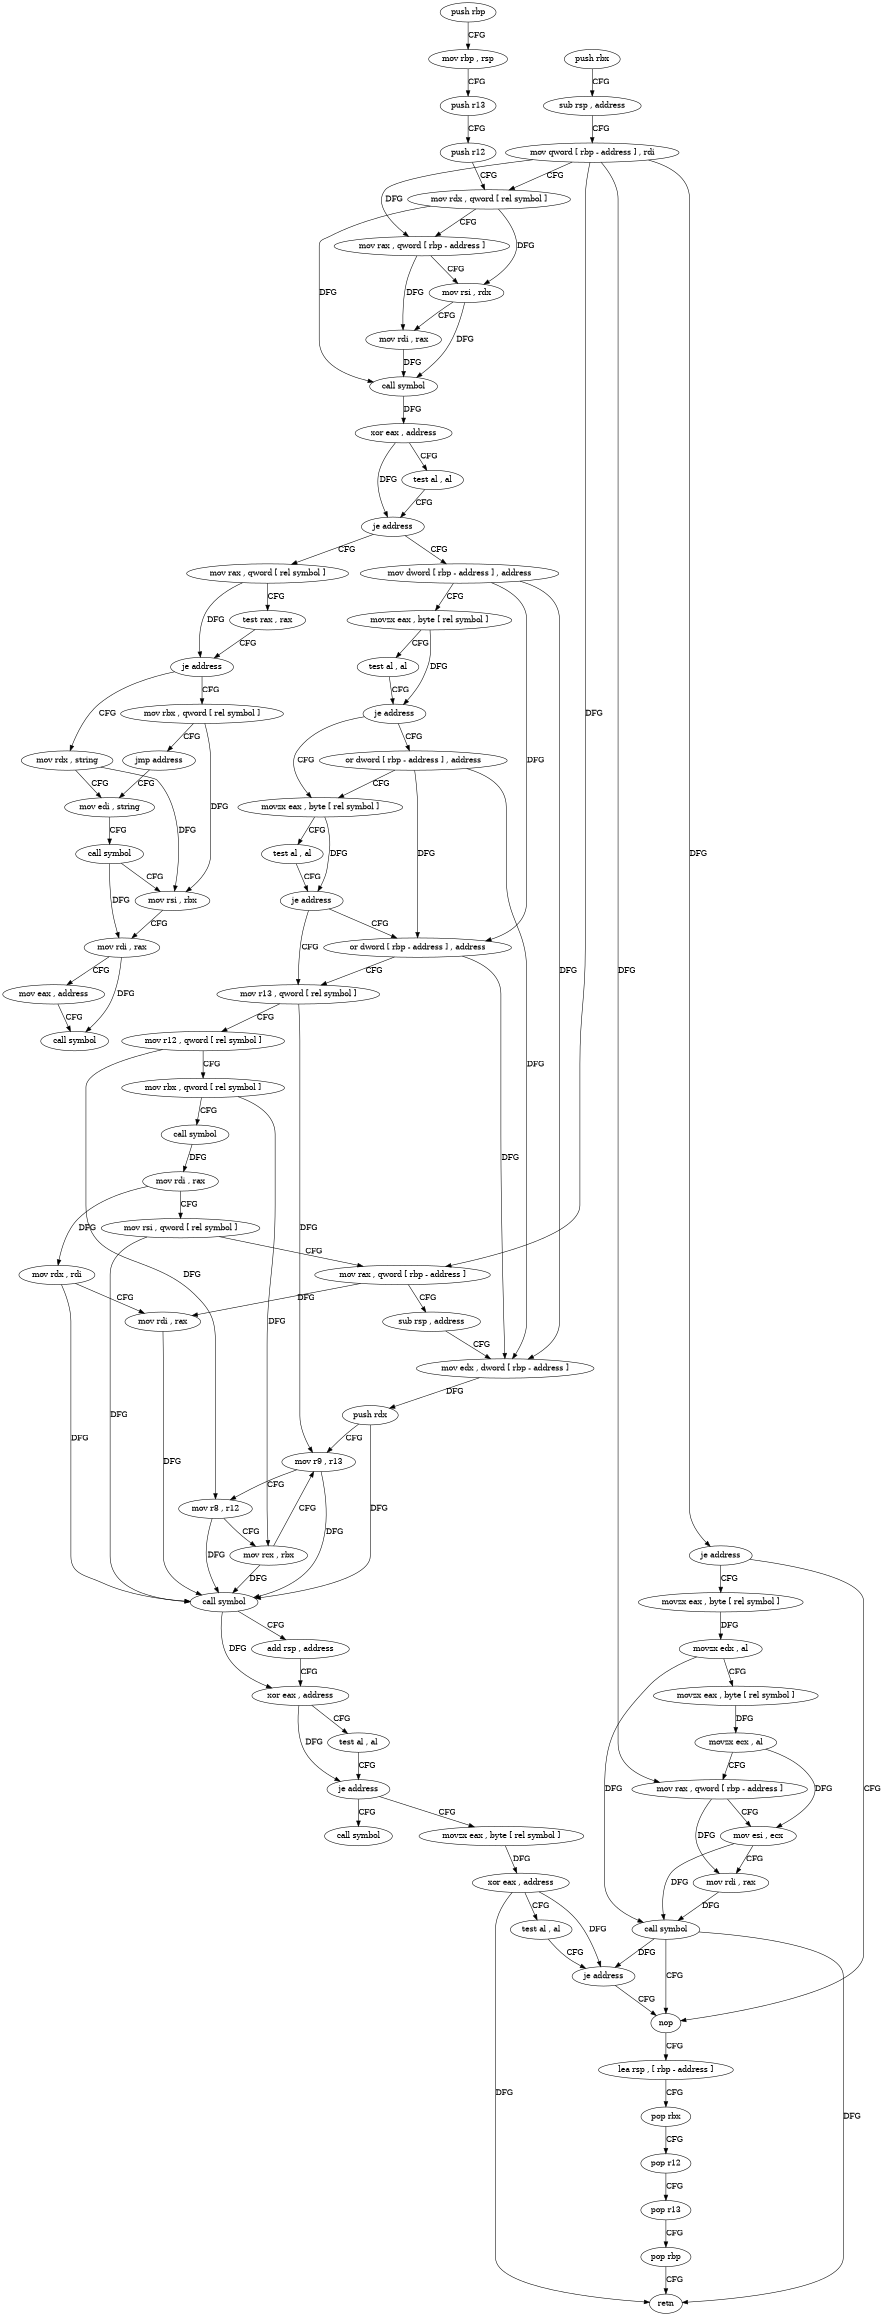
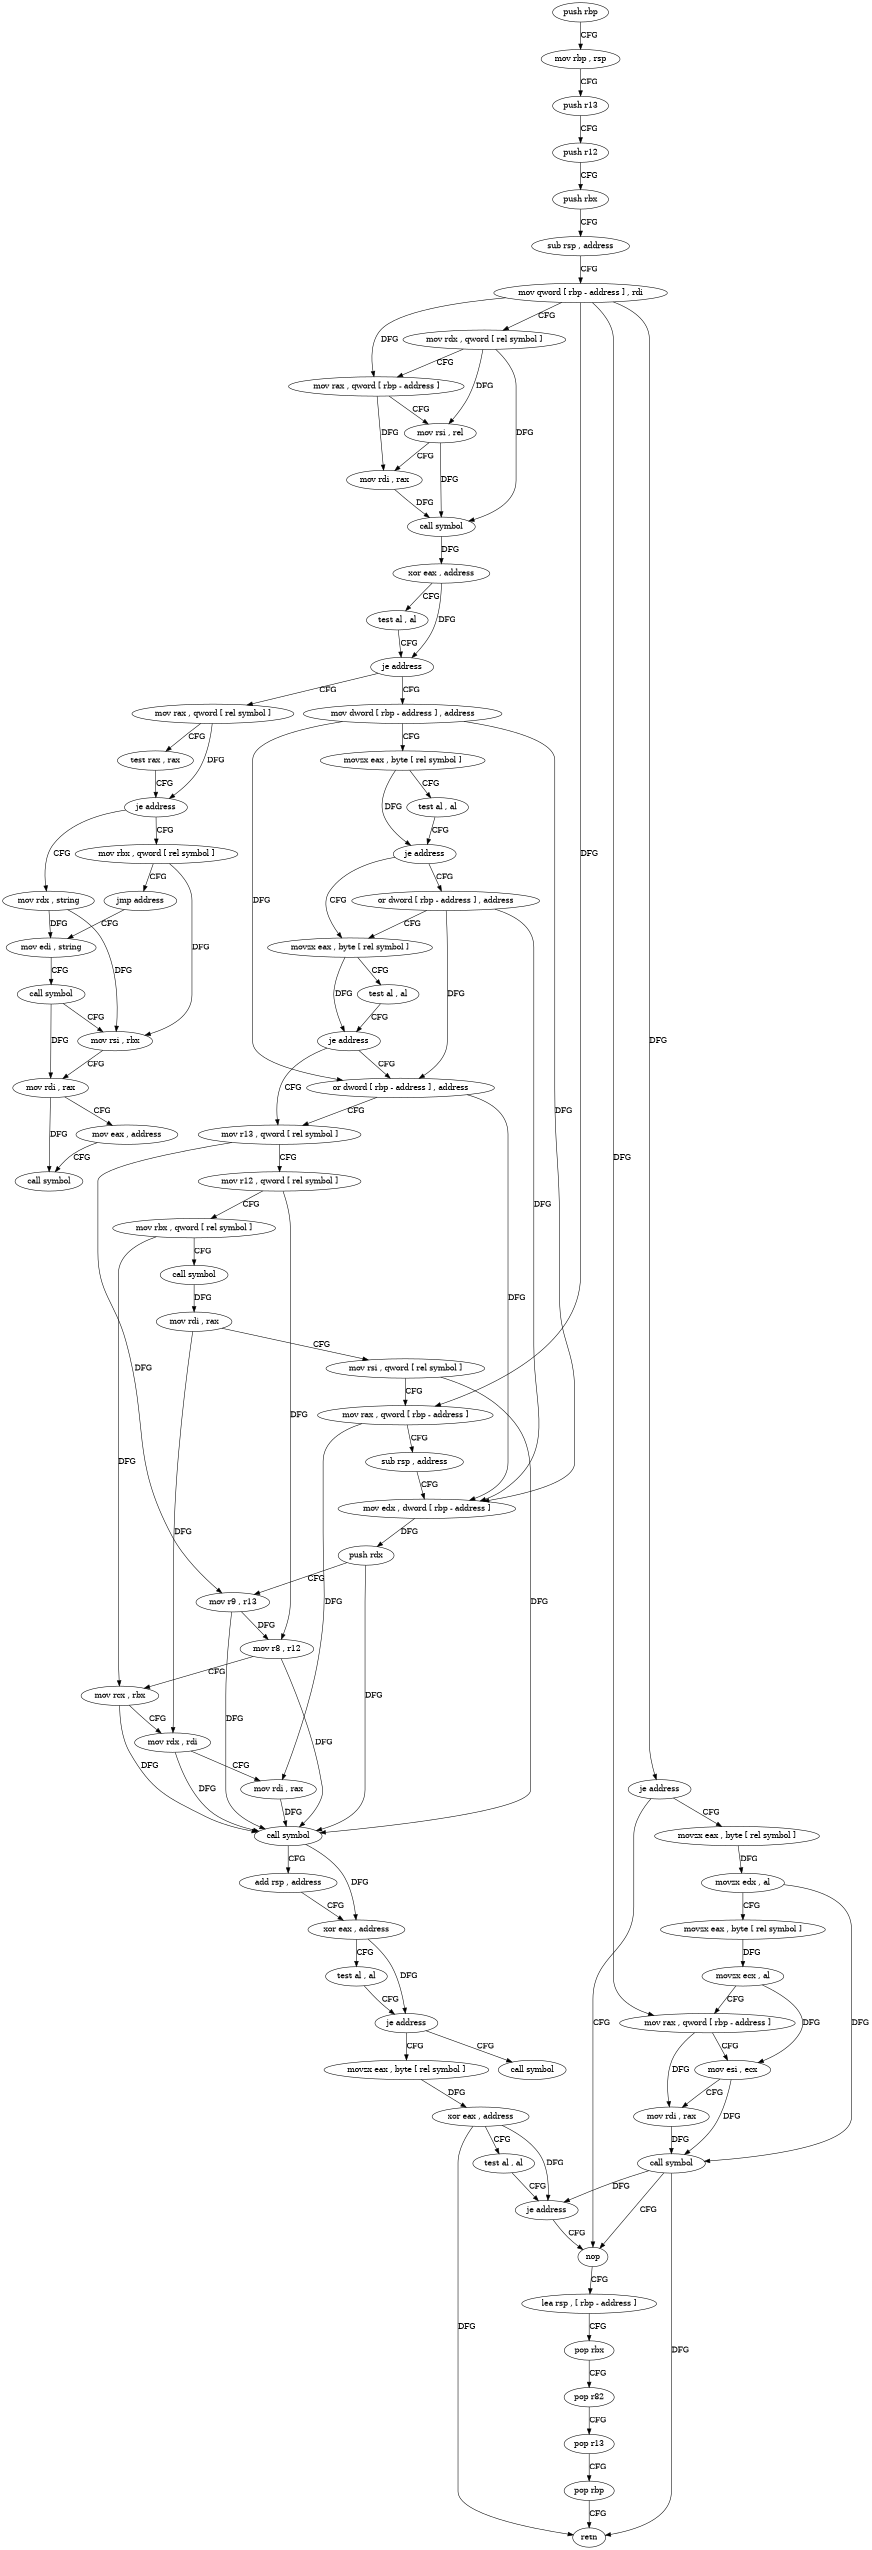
(477, 174) -> (581, 173)
(466, 293) -> (440, 433)
(100, 784) -> (59, 924)
(276, 1485) -> (266, 1626)
(292, 1511) -> (143, 1718)
(666, 2163) -> (589, 2397)
